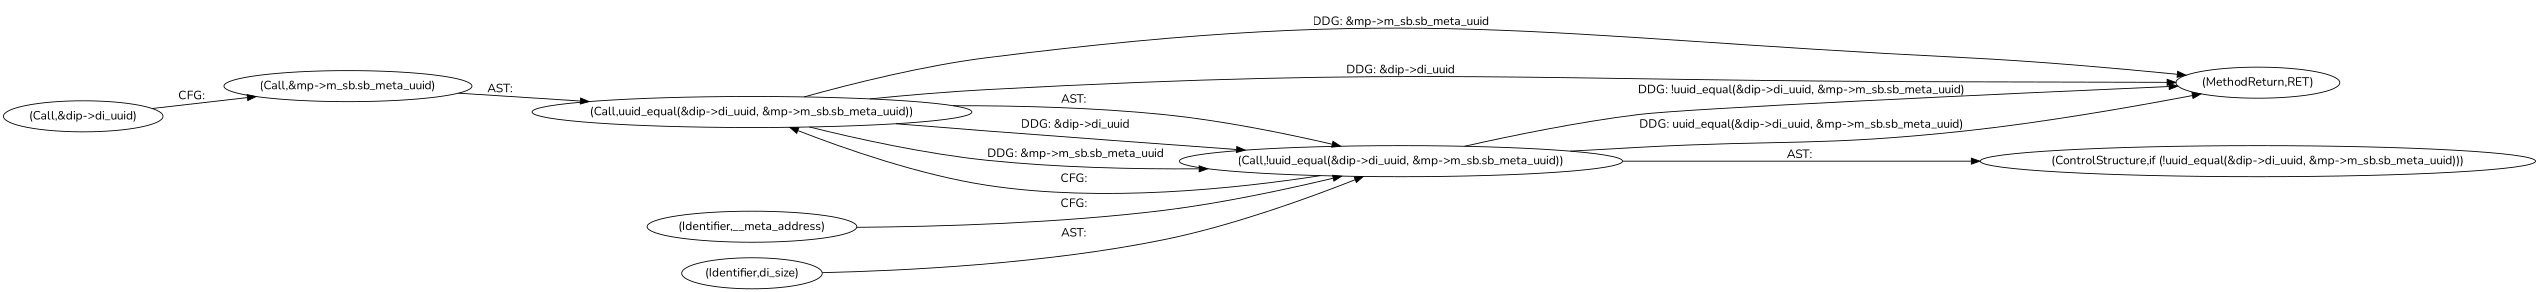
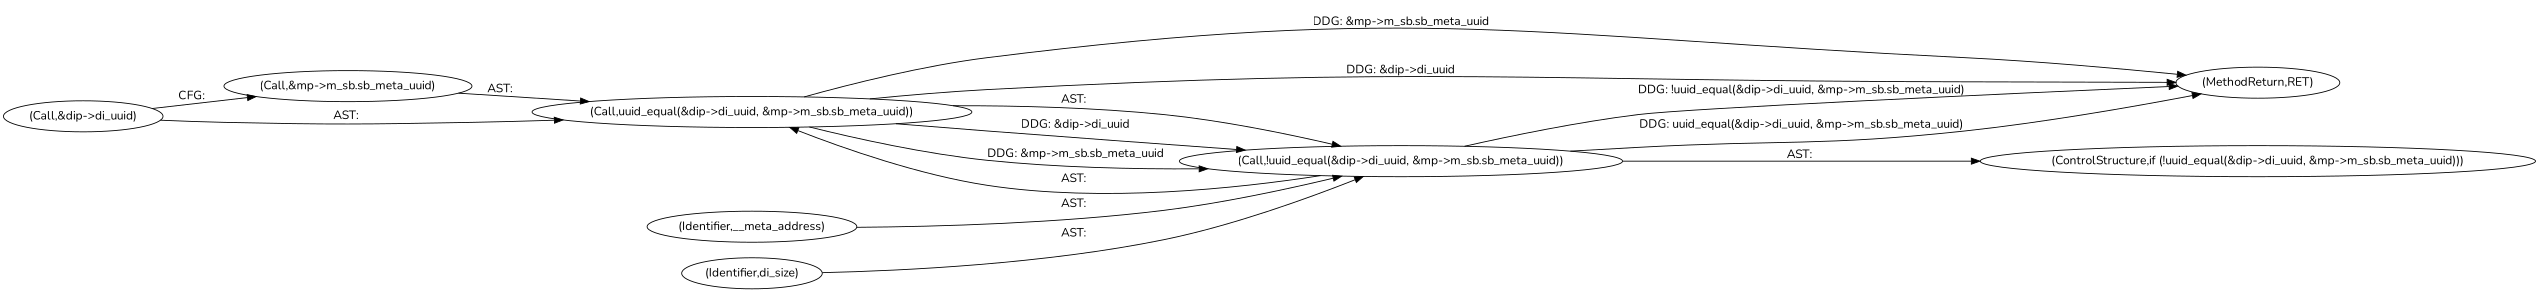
none -> (357, 124)
(1076, 179) -> (1076, 179)
(1076, 204) -> (1076, 204)
